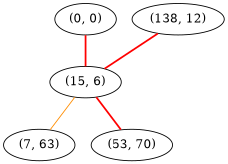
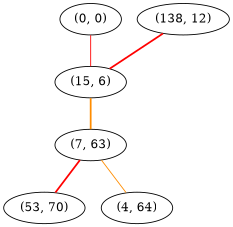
(86, 51) -> (91, 51)
(63, 113) -> (91, 114)
(109, 113) -> (68, 176)
none -> (137, 208)
